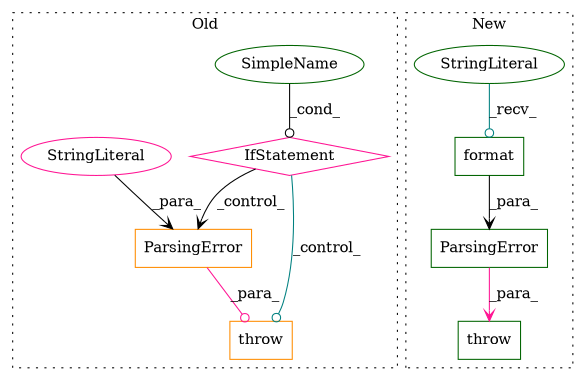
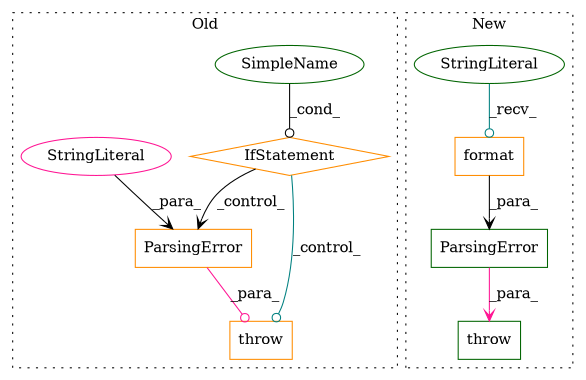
(290, 156) -> (290, 156)
(489, 156) -> (489, 156)
